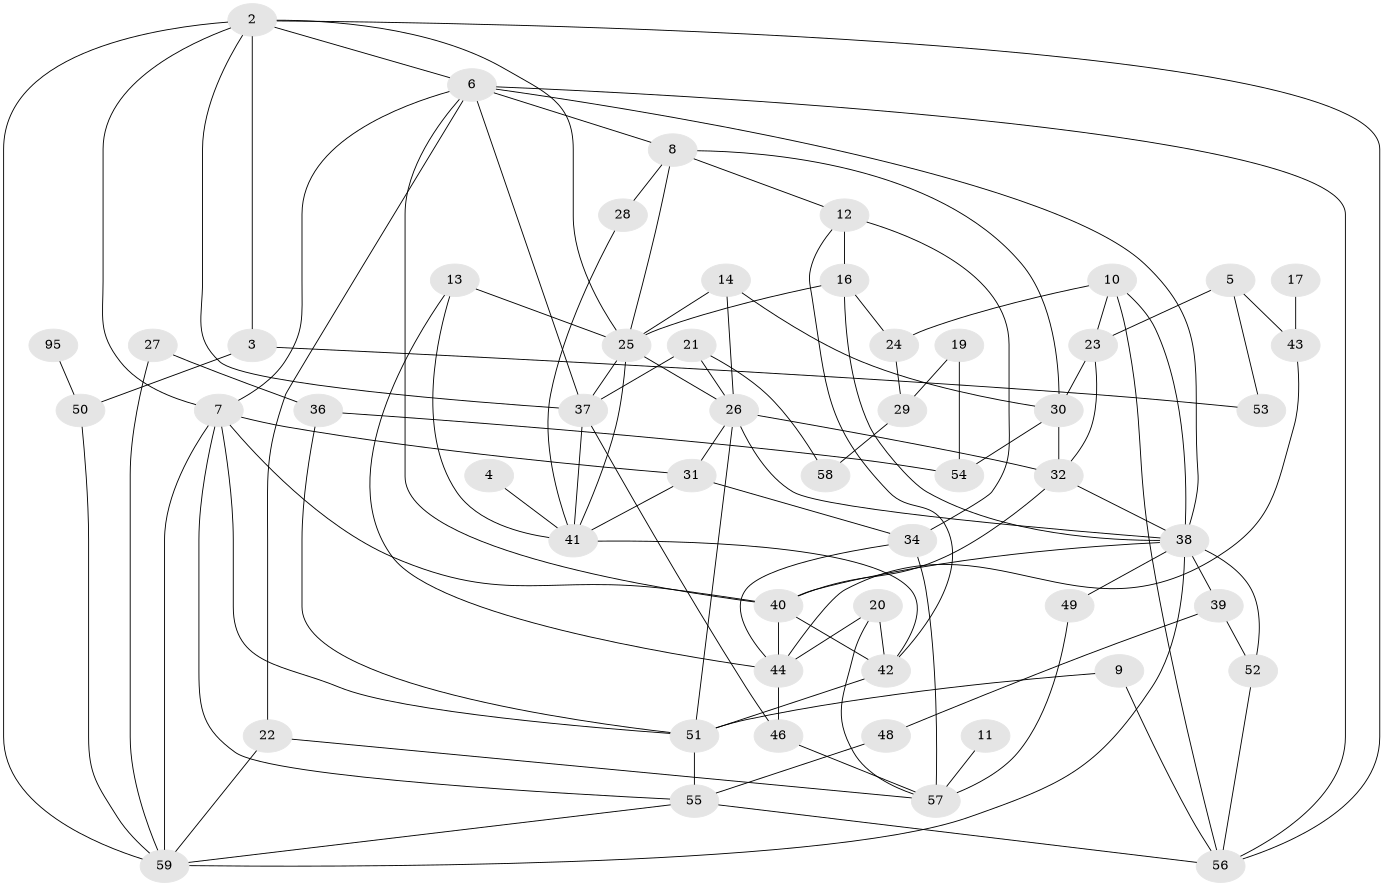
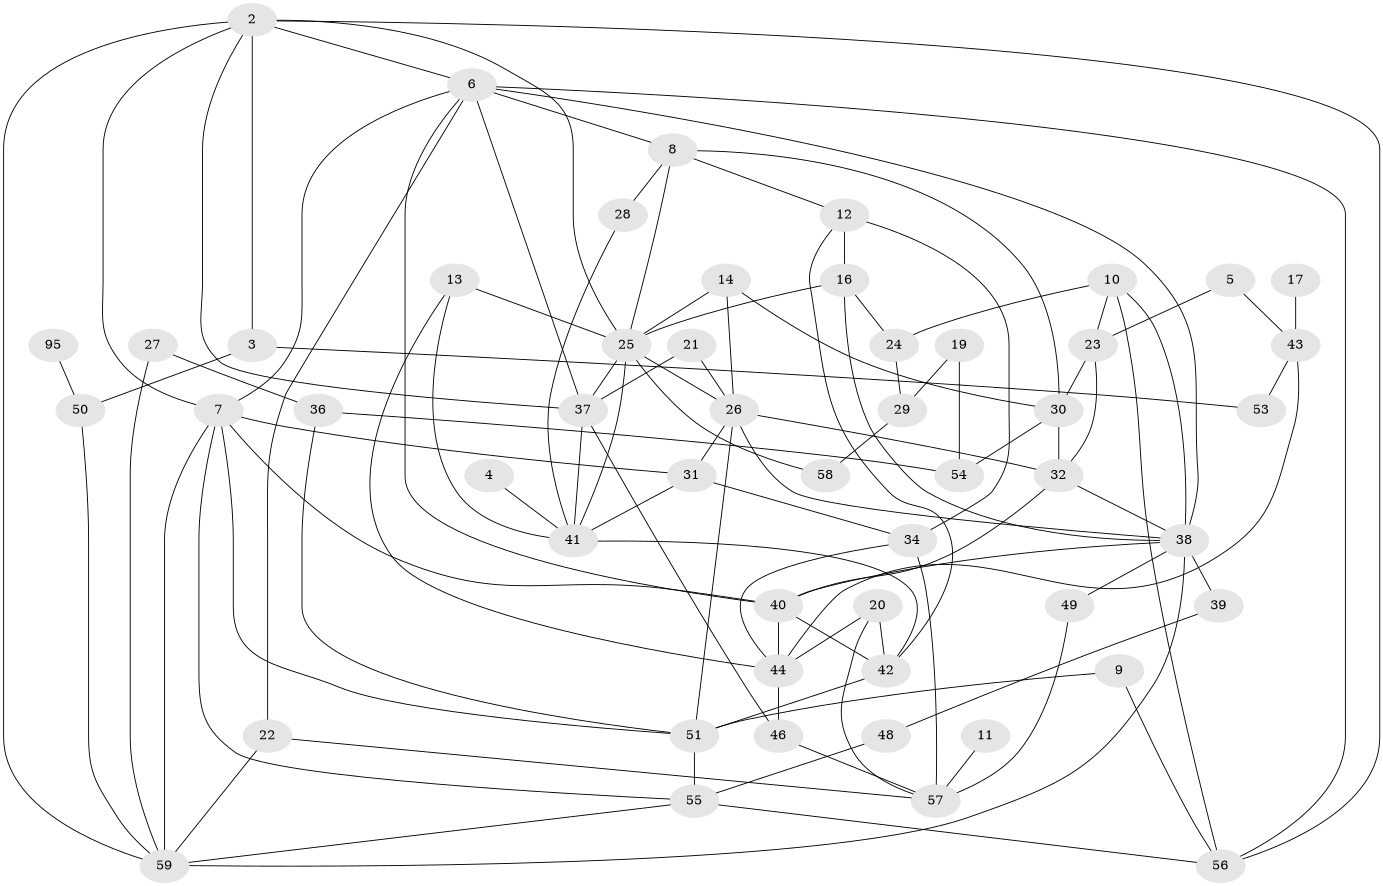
(1246, 345) -> (1278, 378)
(772, 400) -> (709, 431)
(1253, 671) -> none
